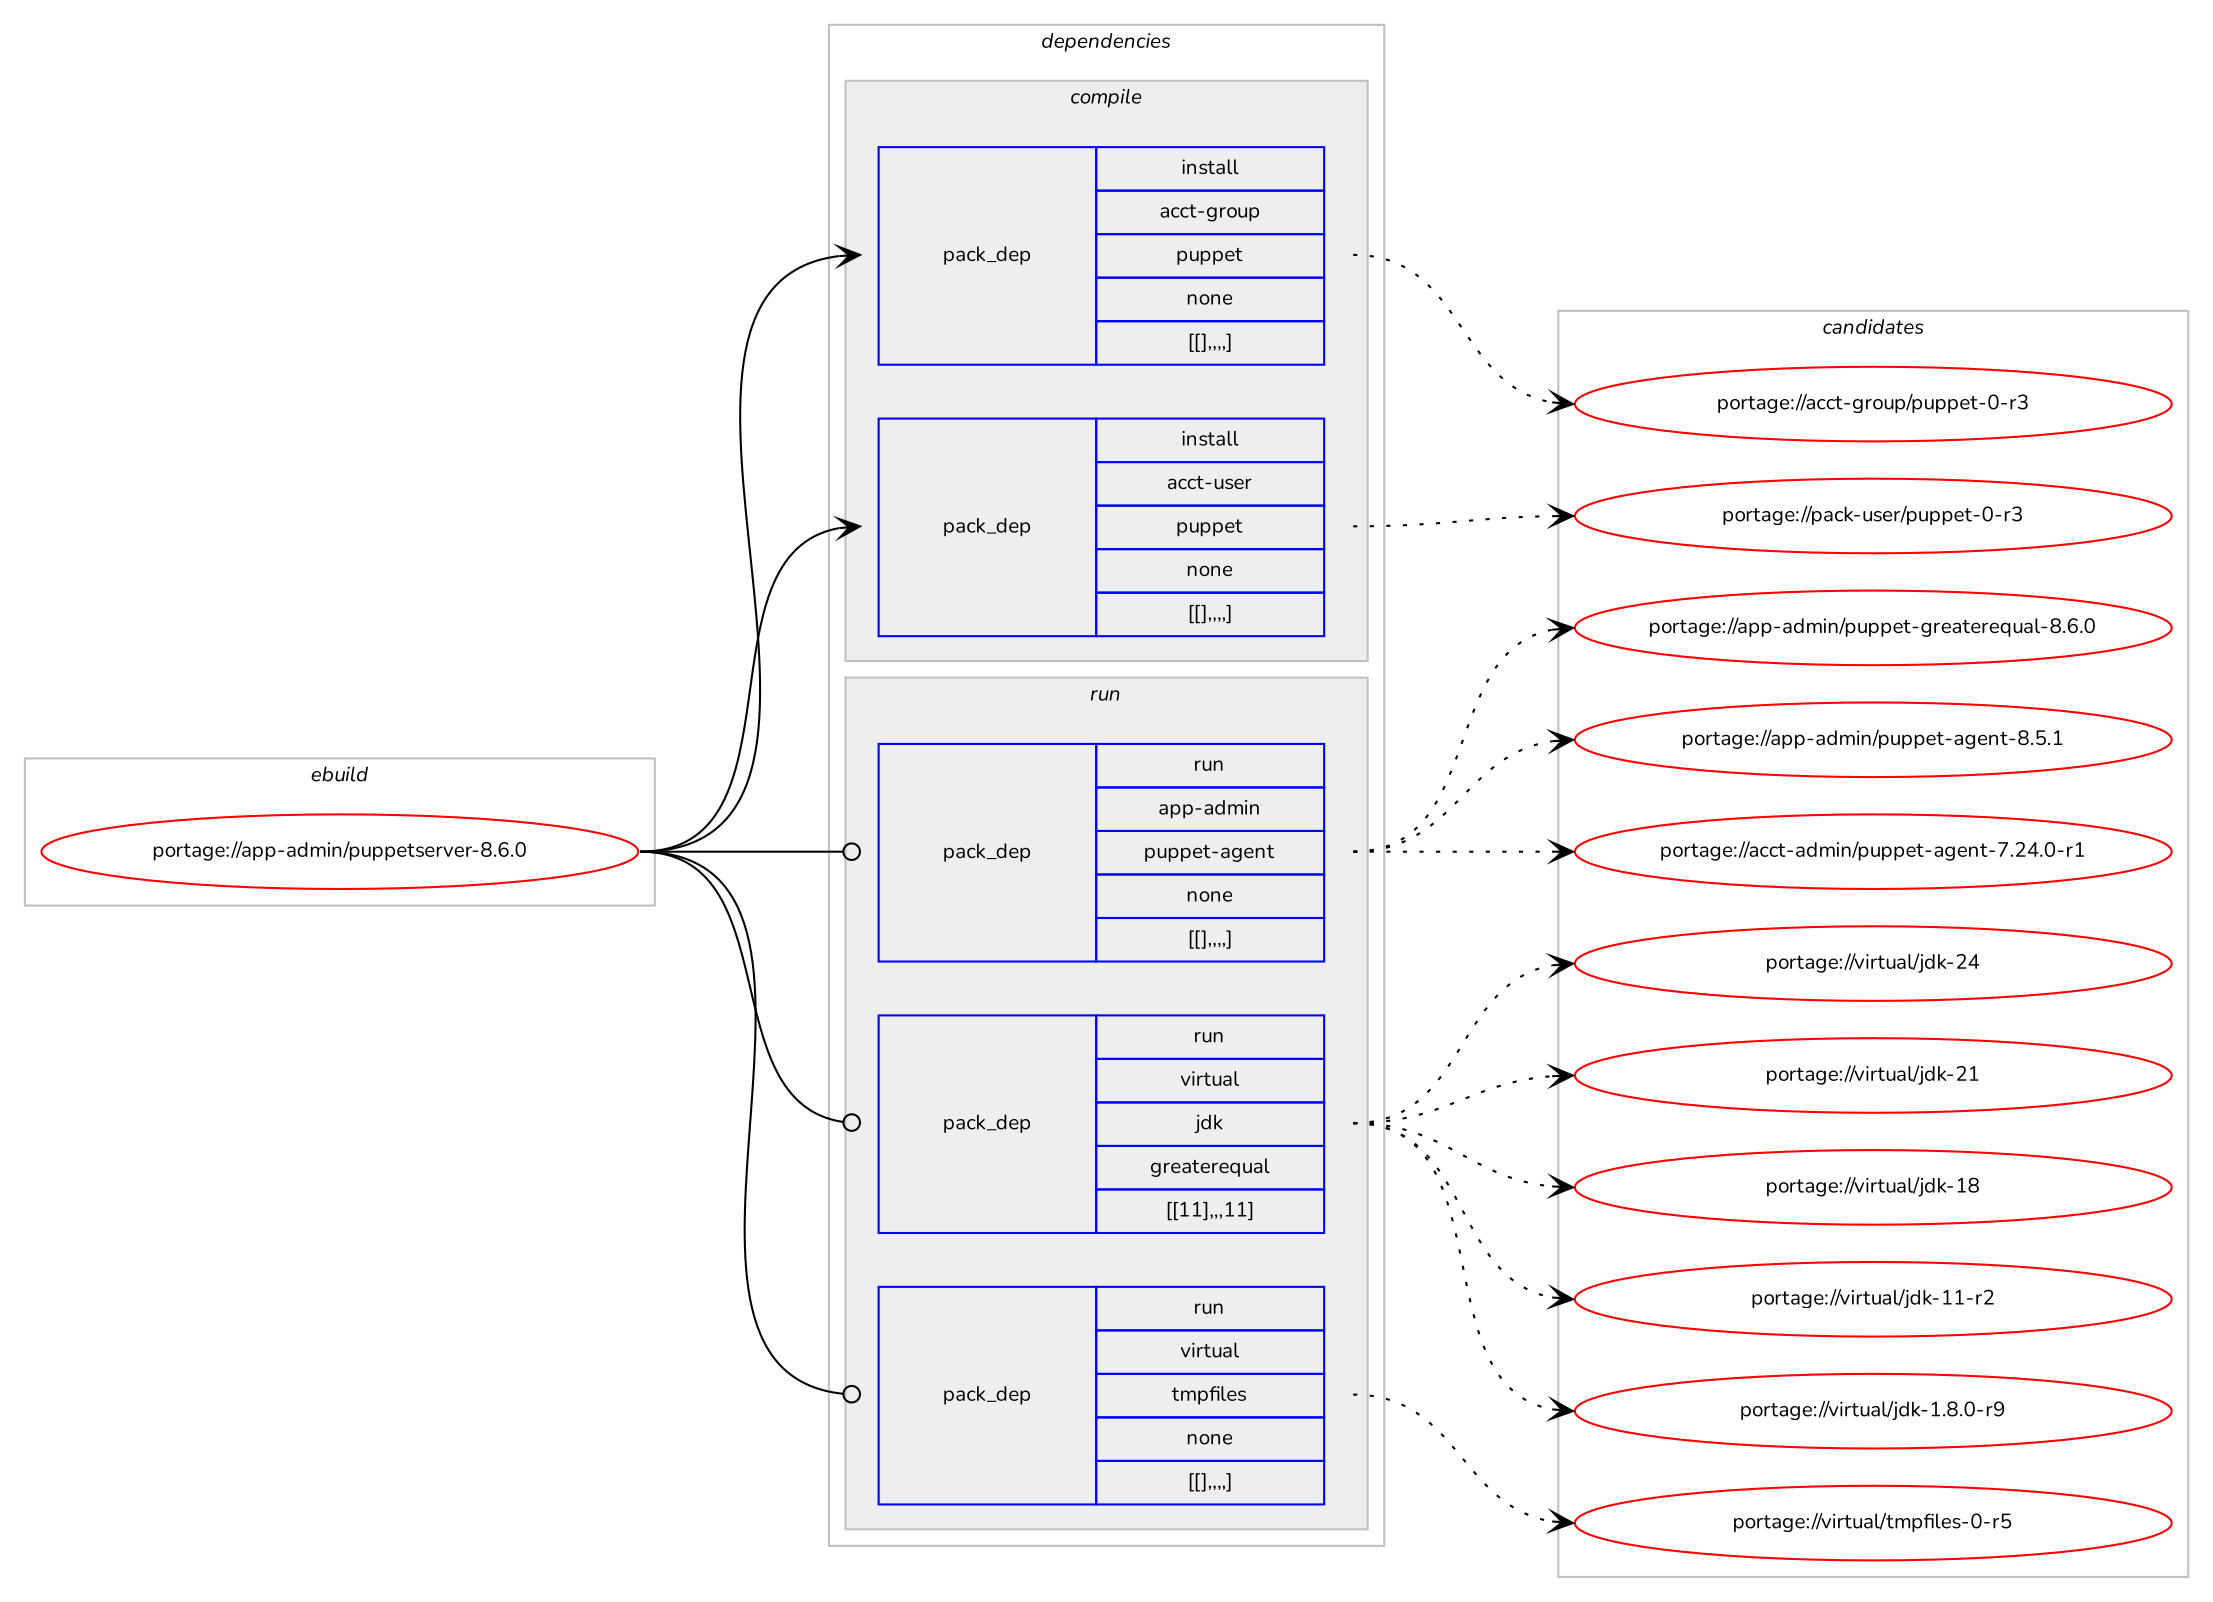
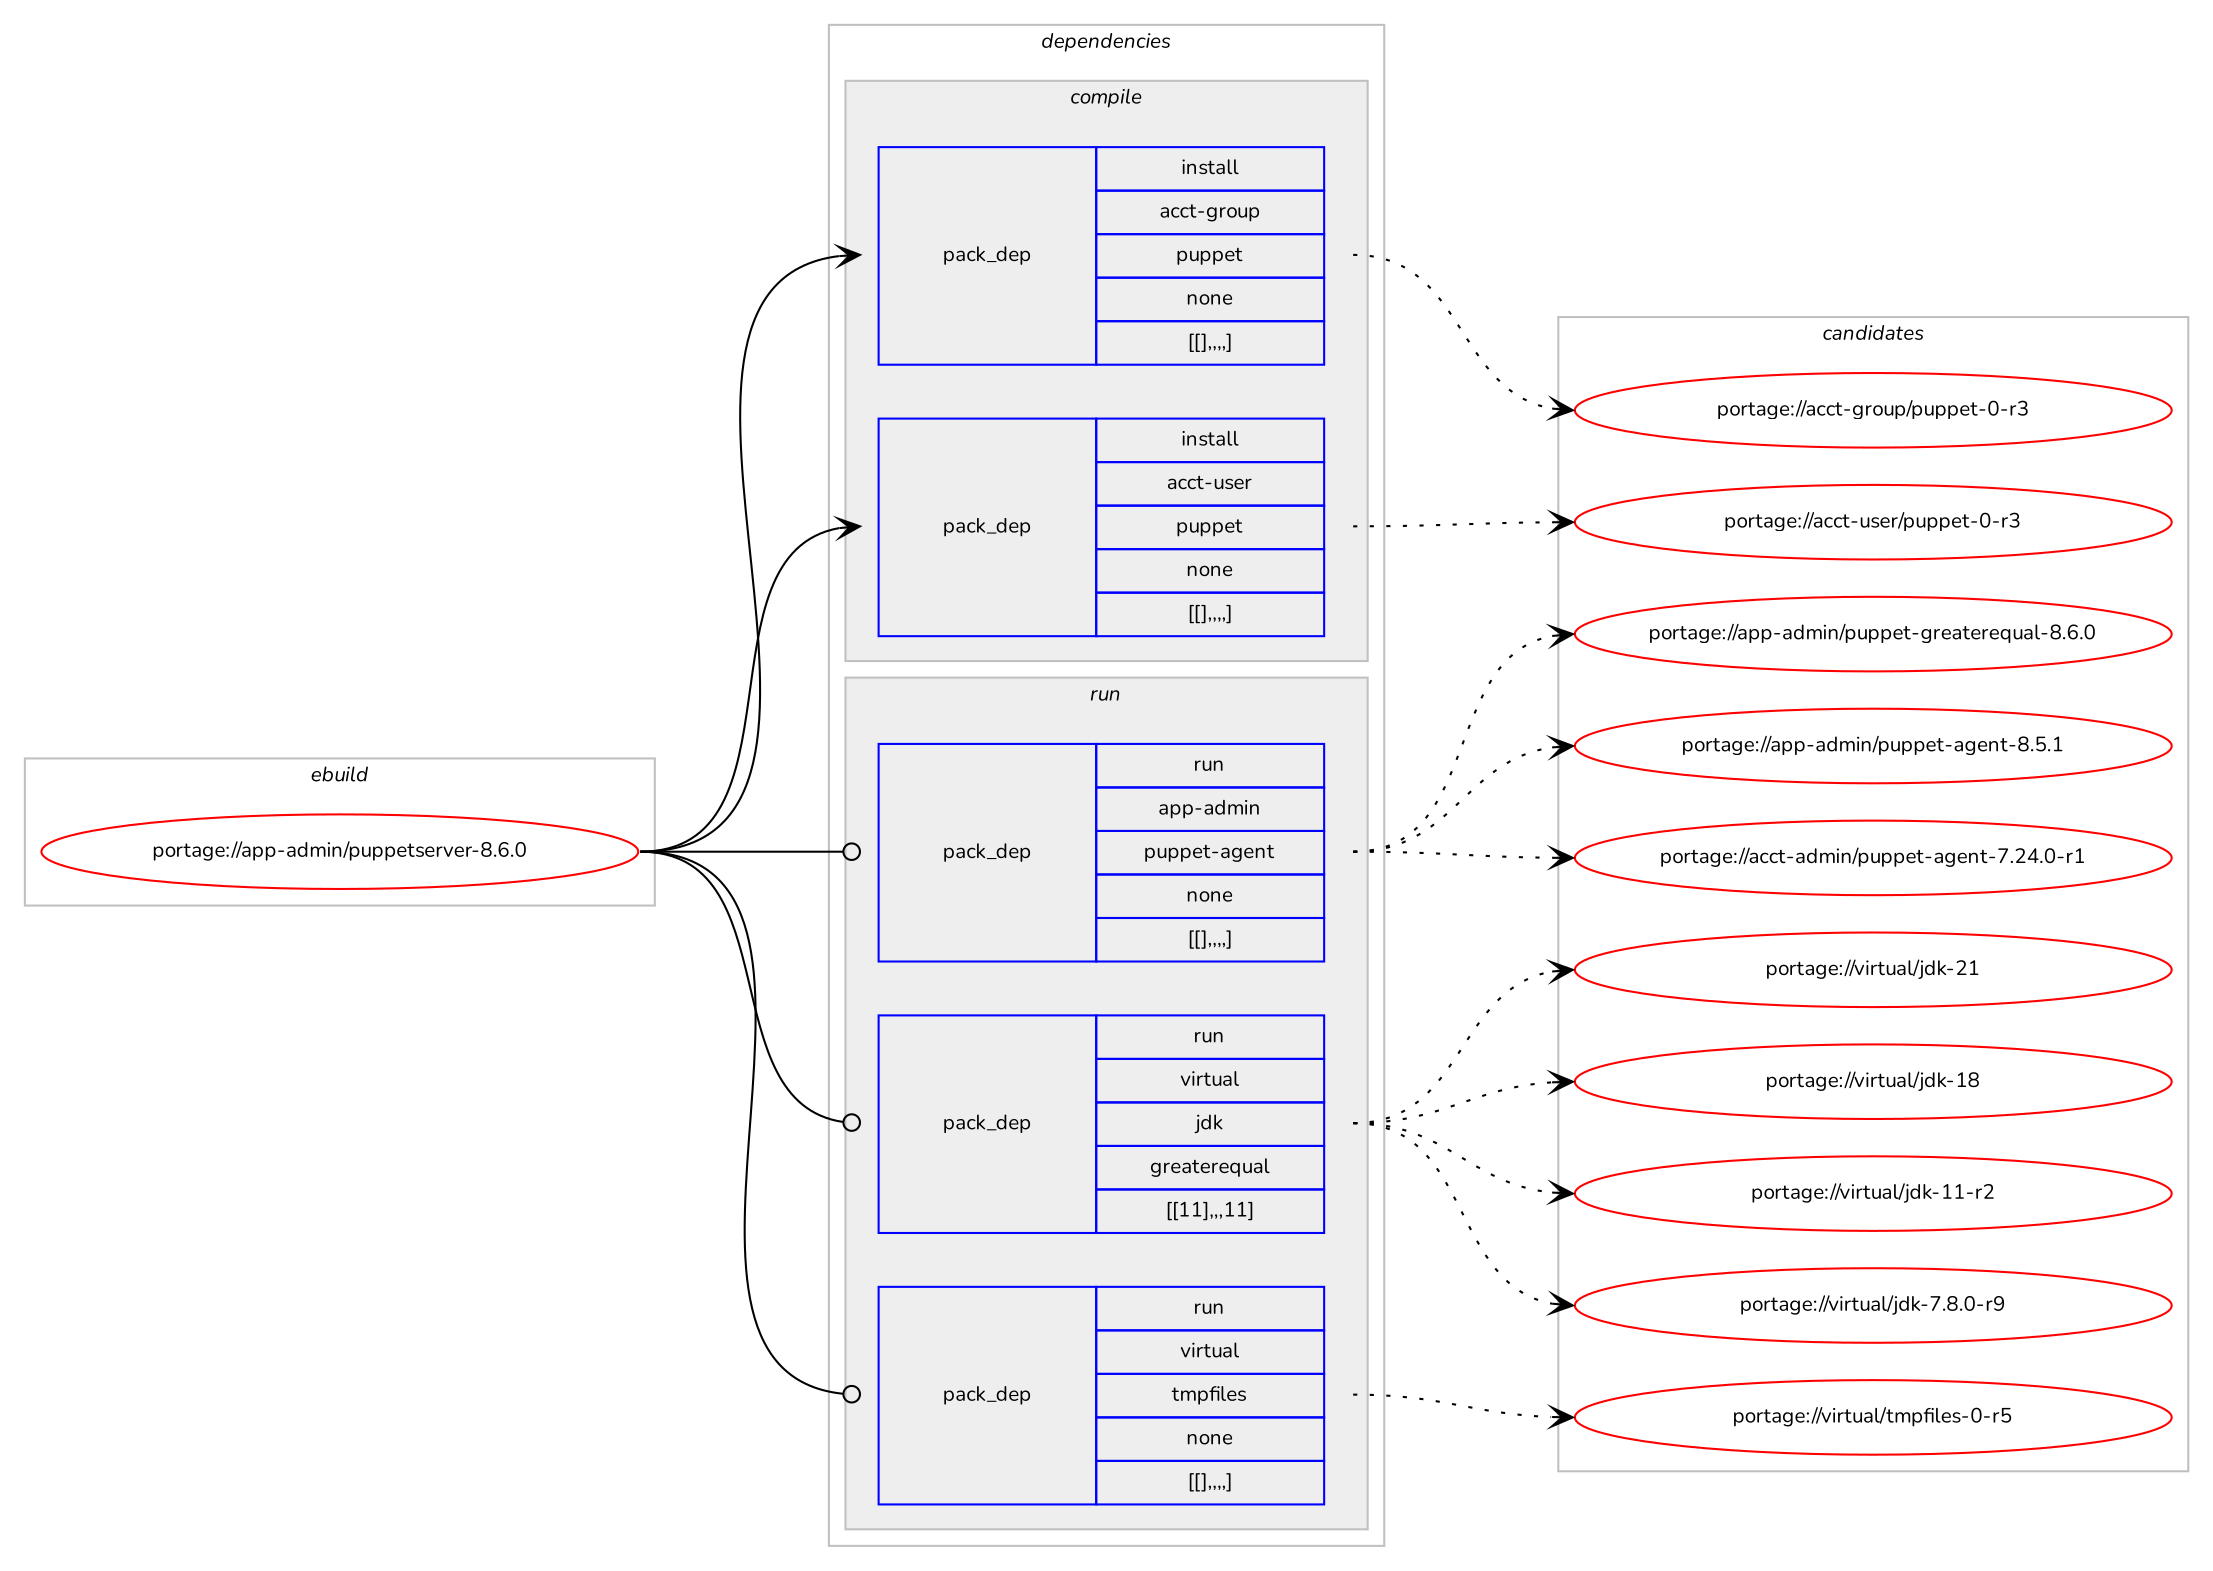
(1873, 516) -> (1873, 522)
(1873, 964) -> none
(1873, 1411) -> (1873, 1305)
